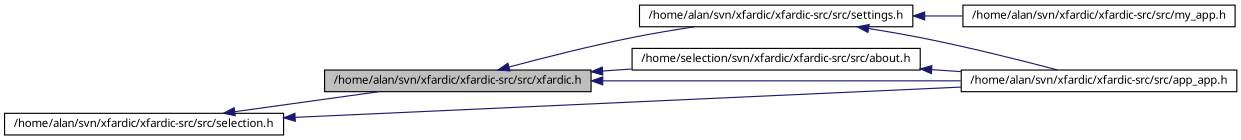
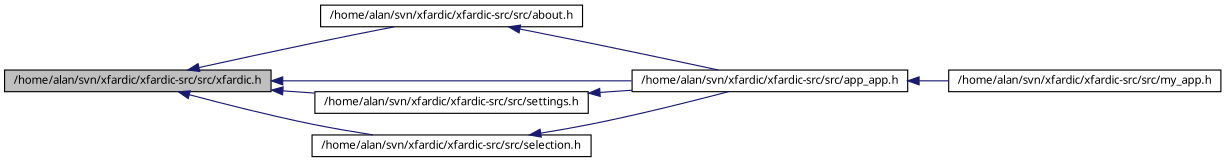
(944, 16) -> (934, 81)
(776, 59) -> (452, 16)
(307, 102) -> (281, 117)
